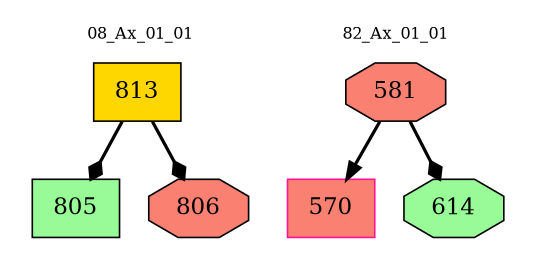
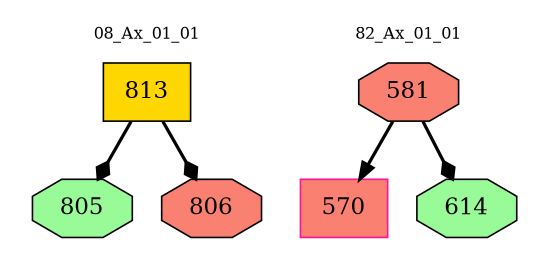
(76, 208) -> (82, 208)
